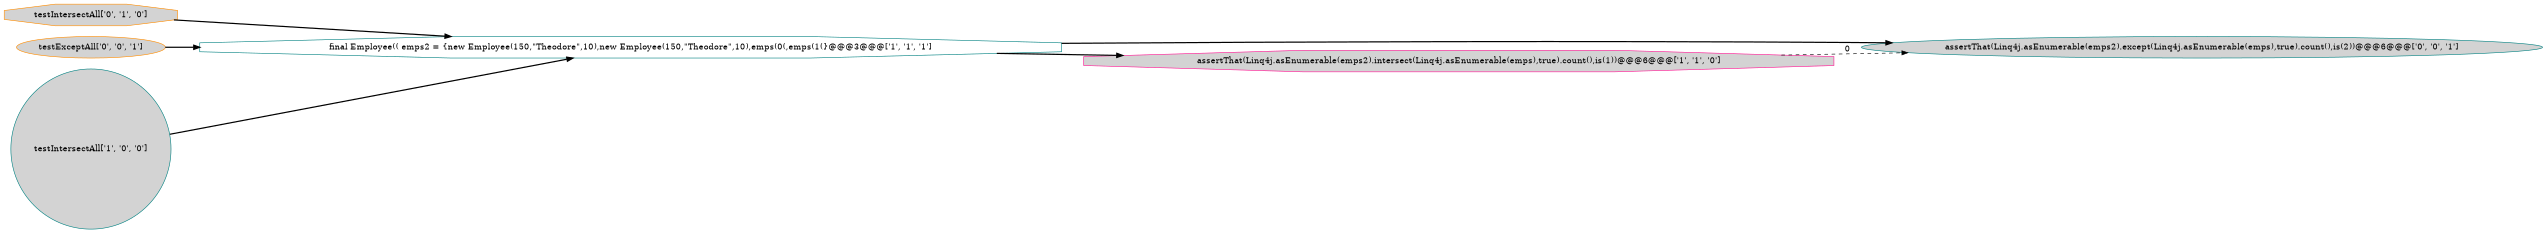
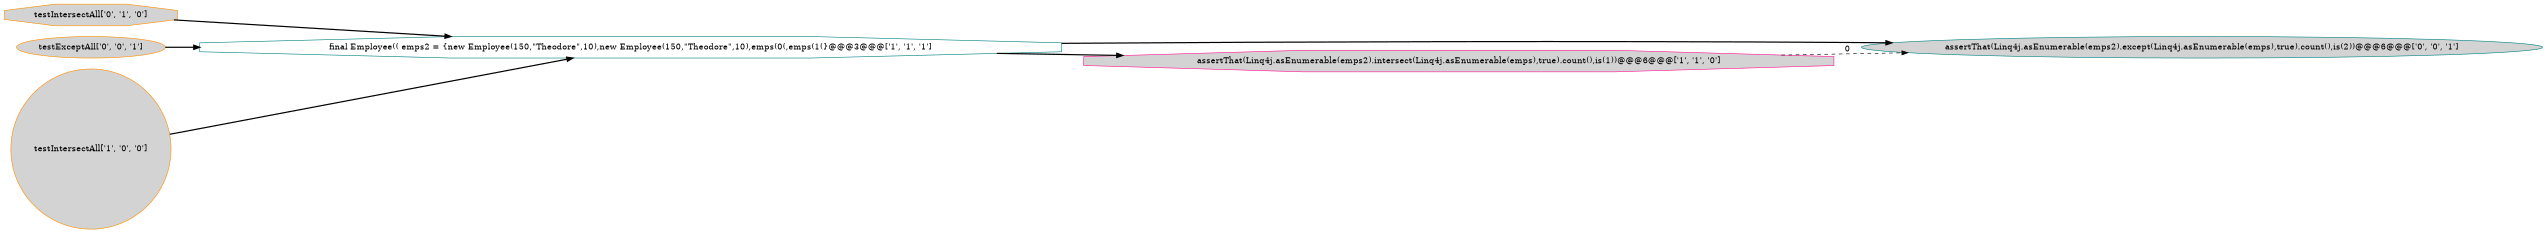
(91, 149) -> (91, 149)
